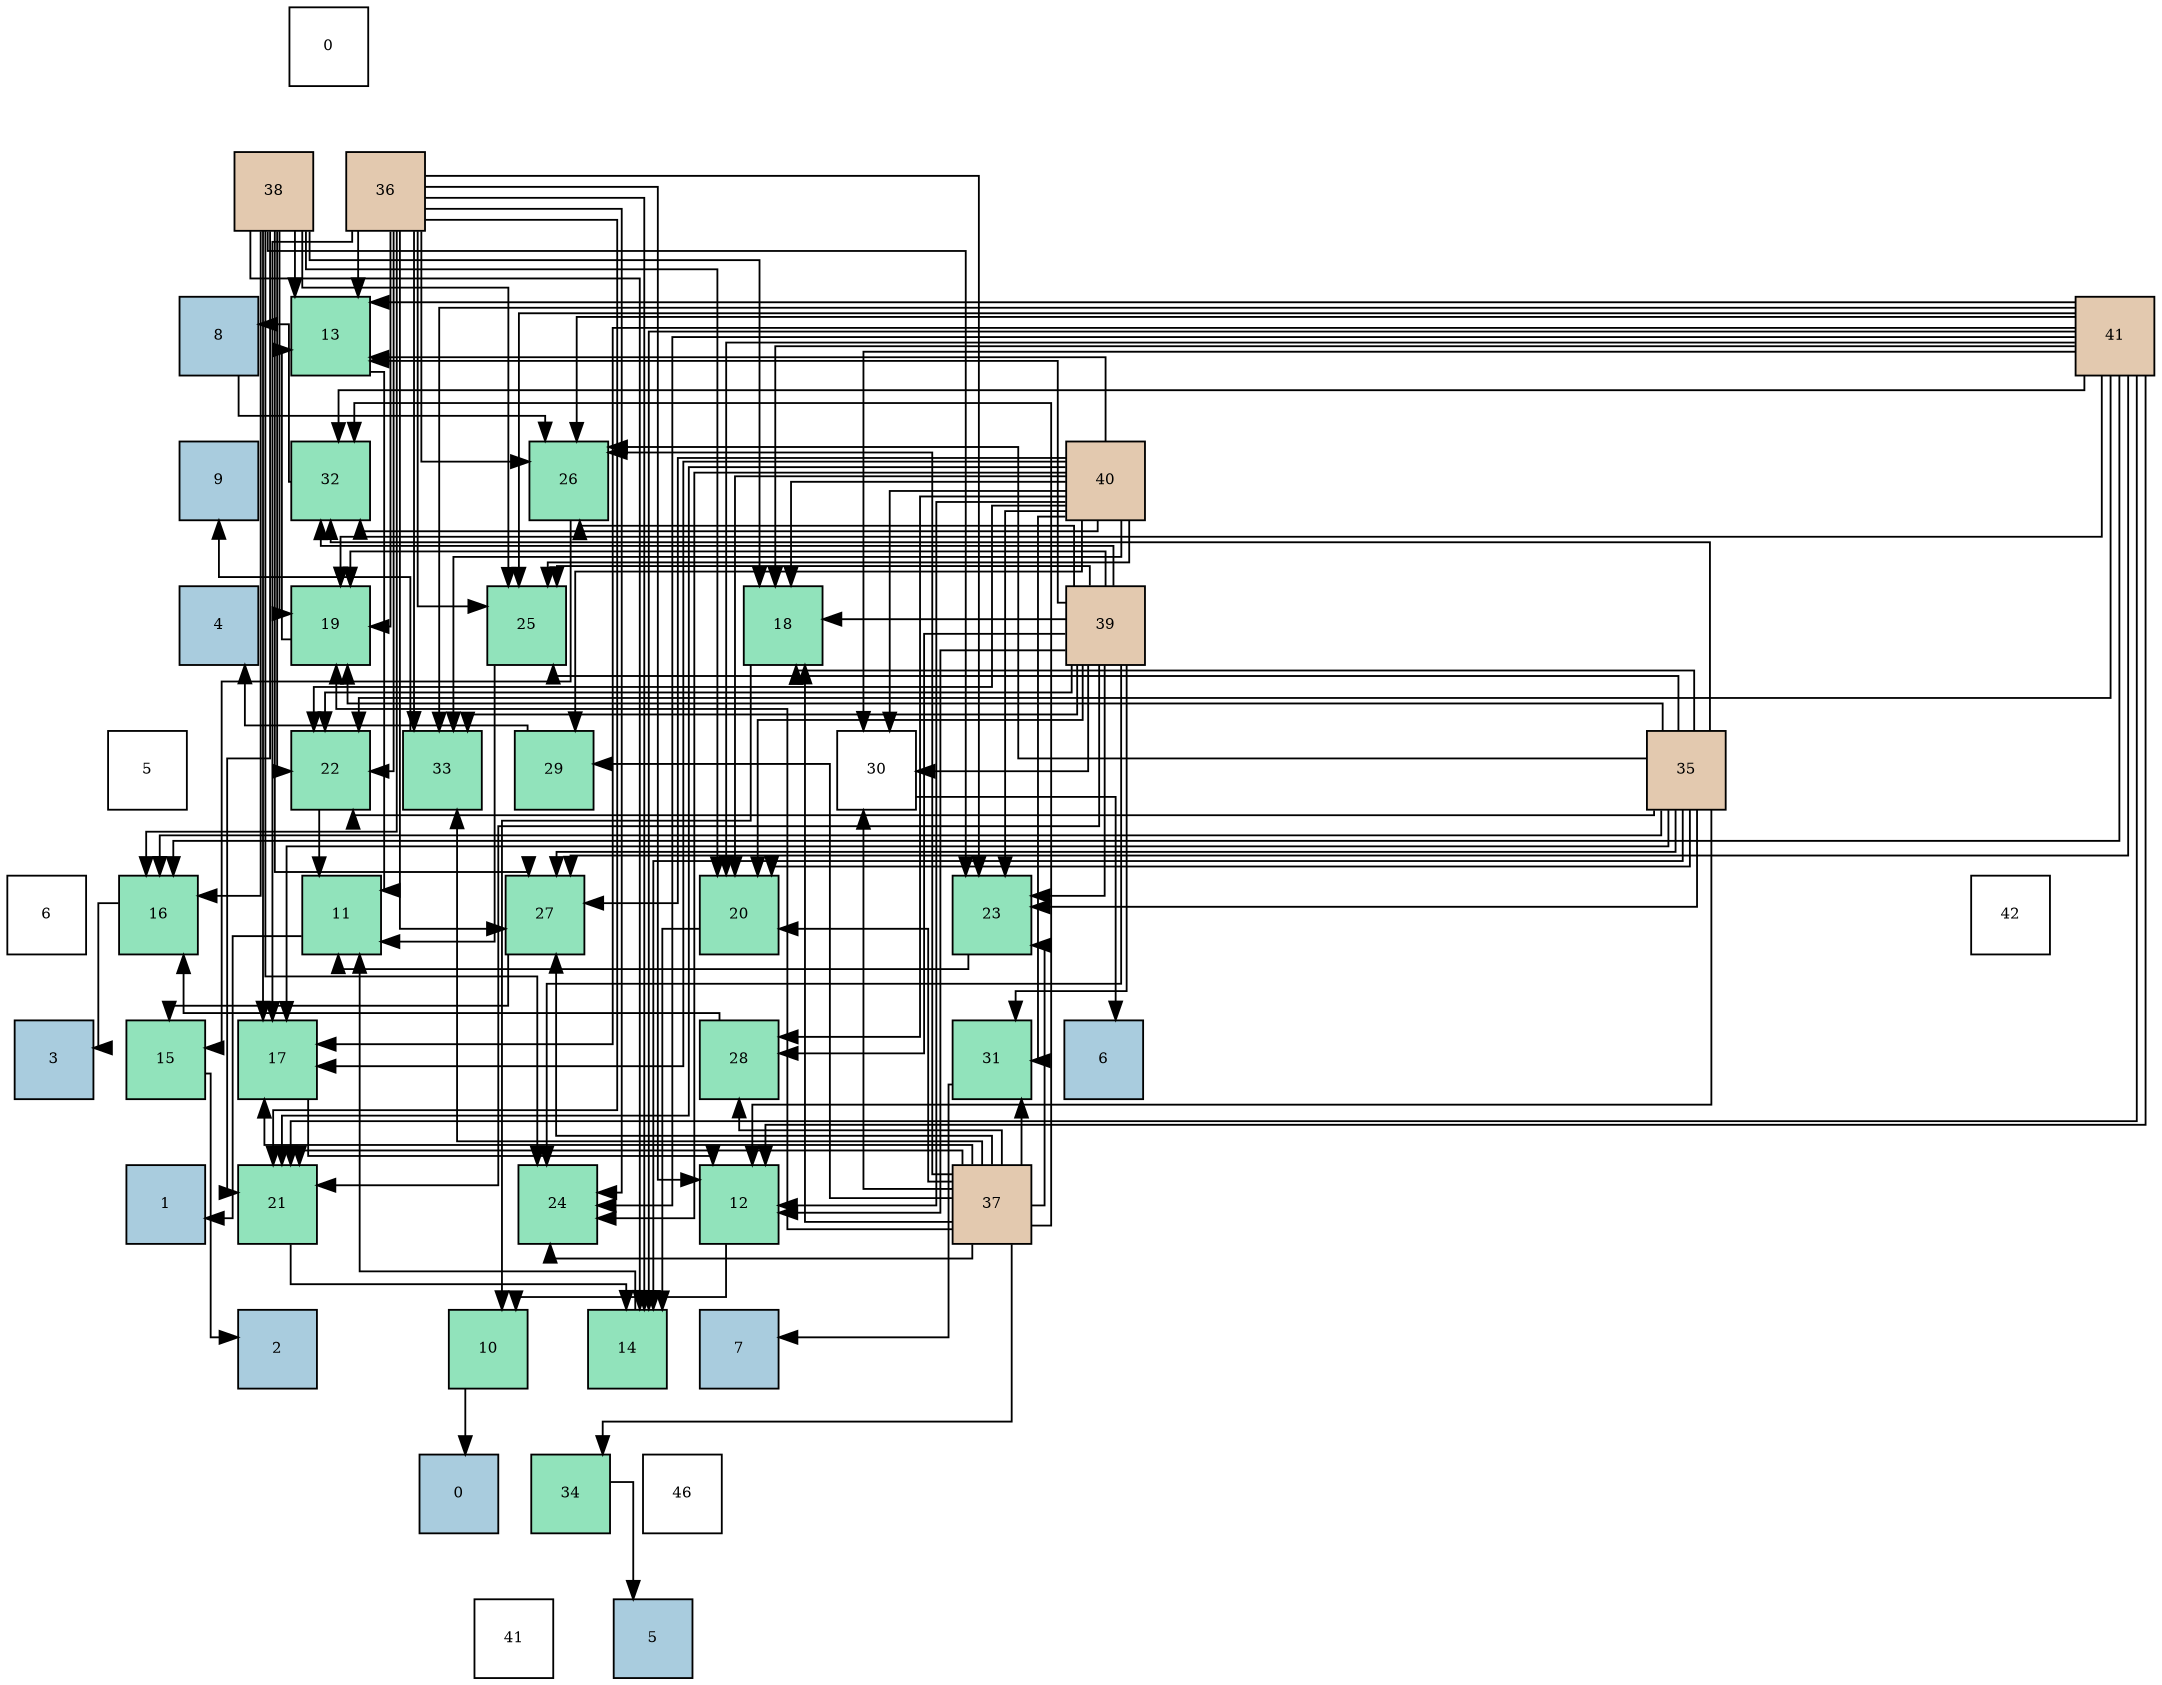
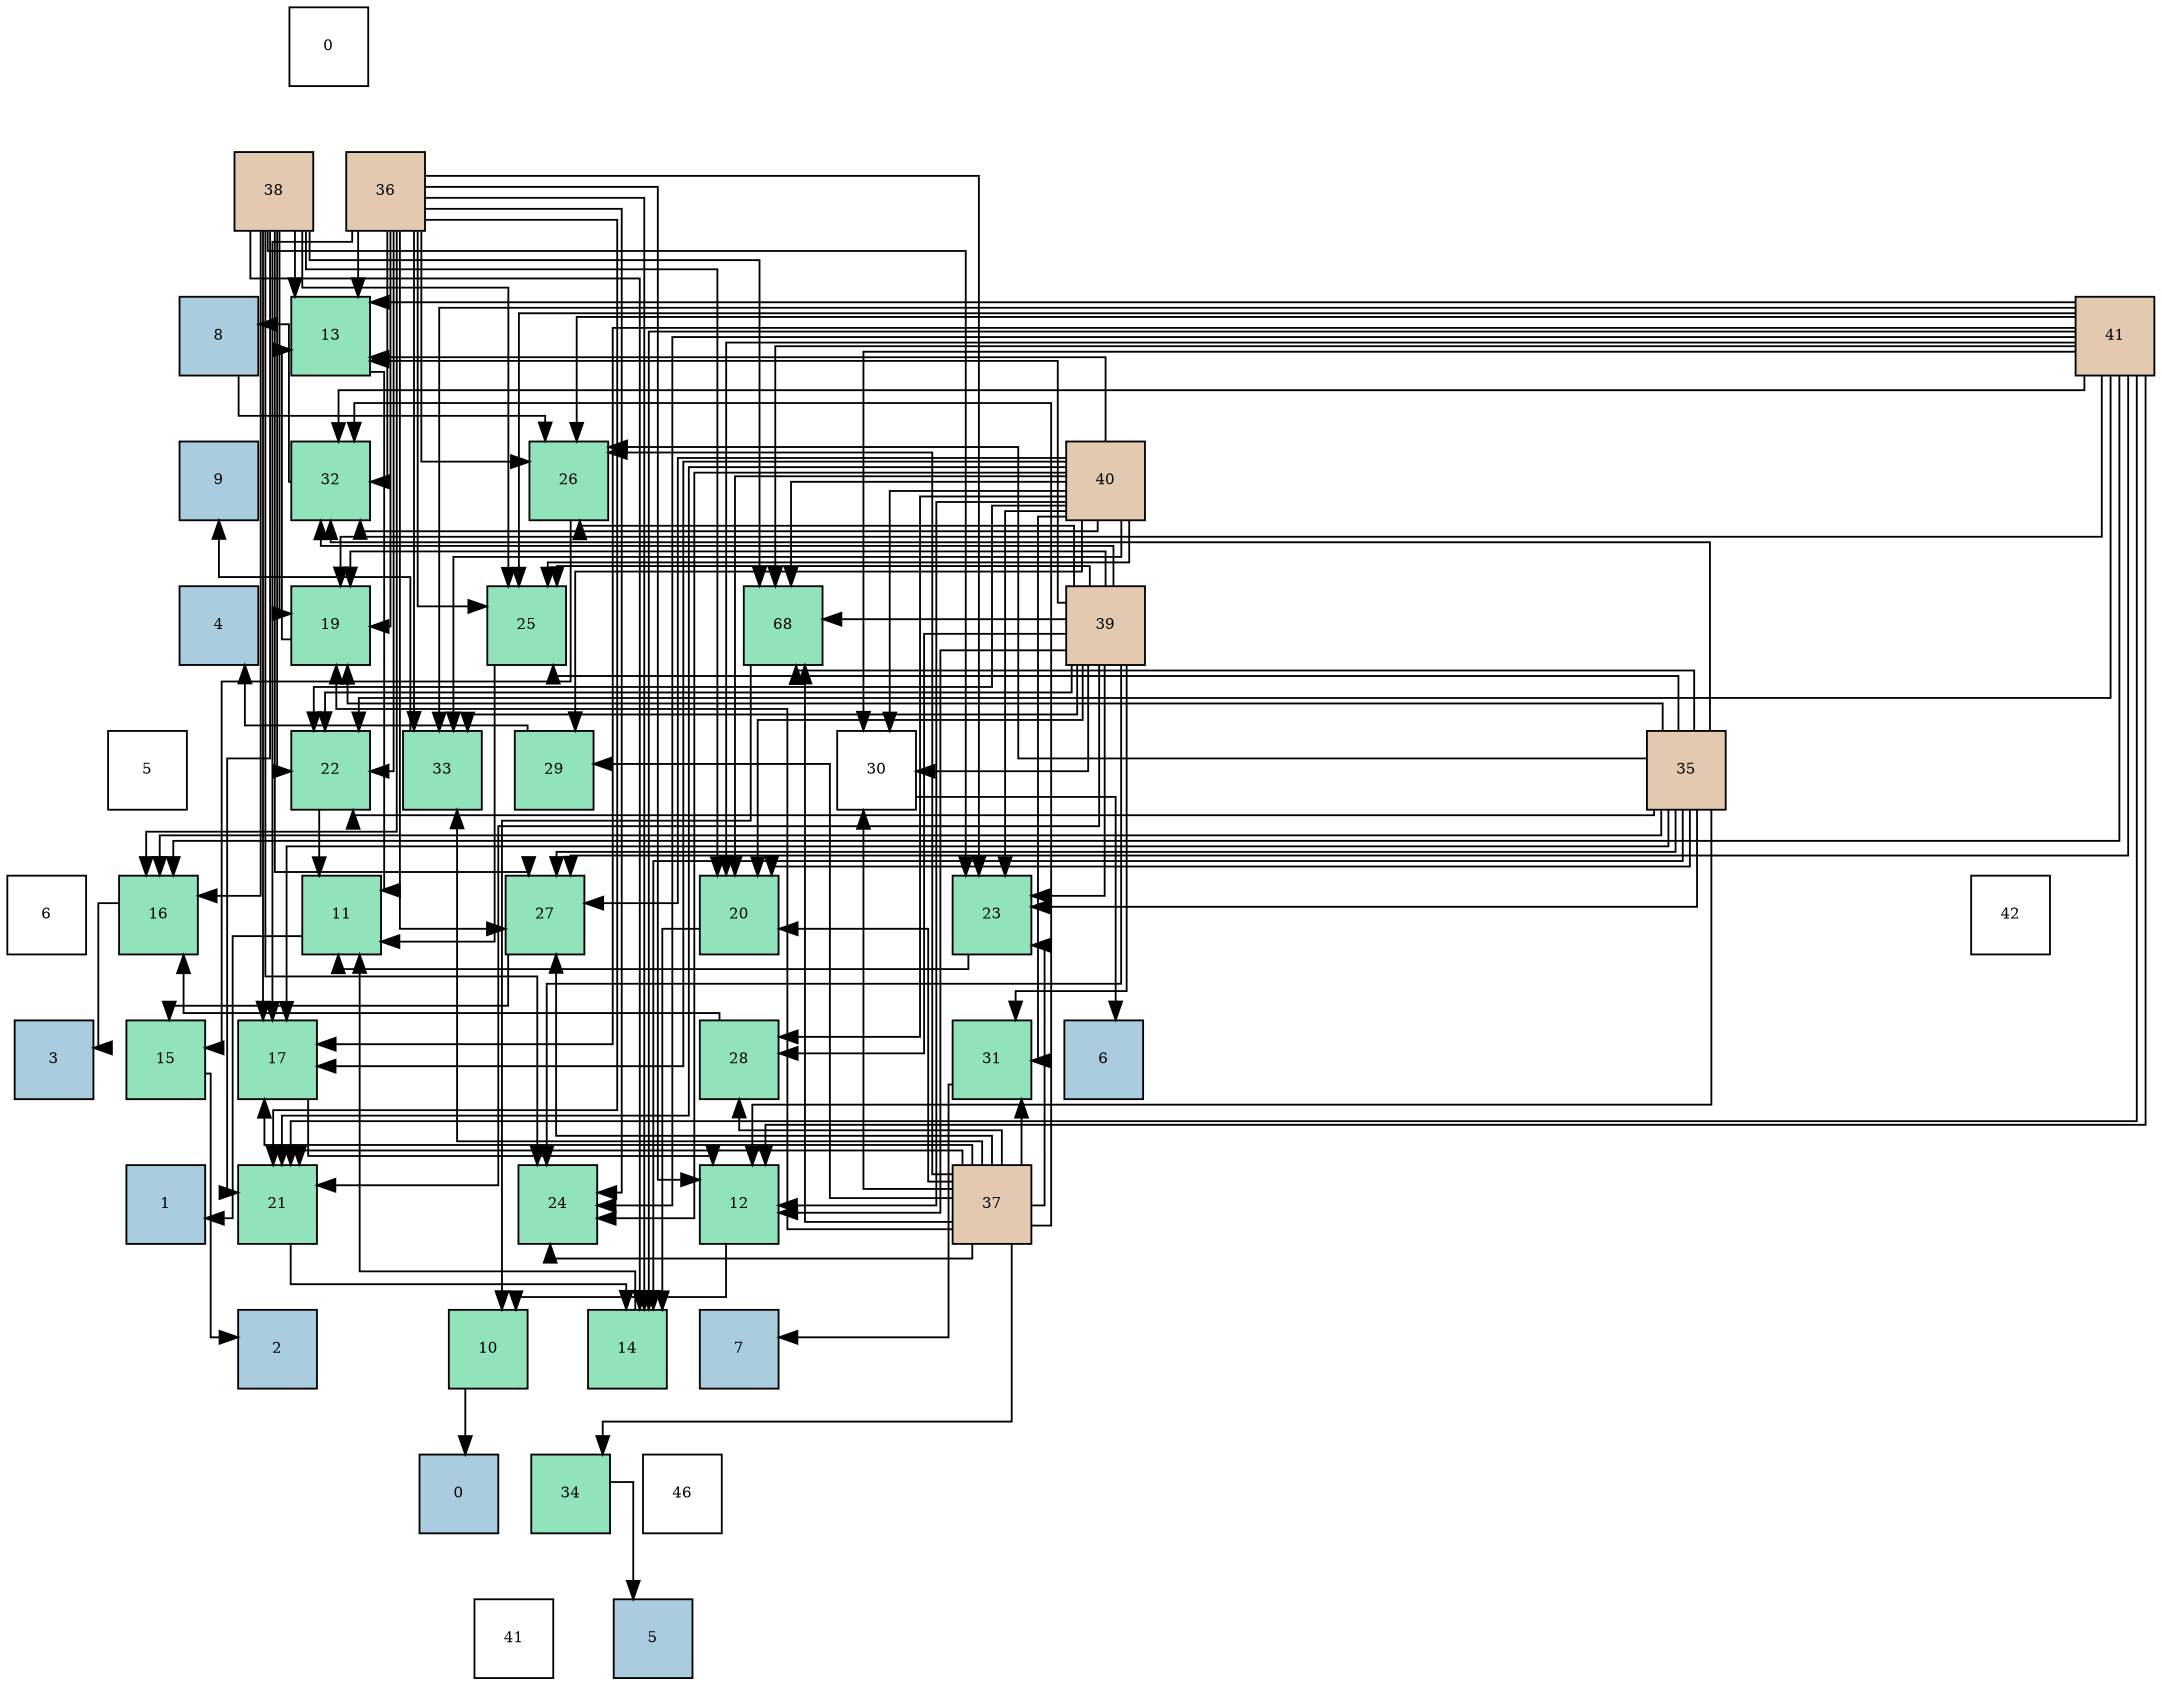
none -> (387, 357)
(783, 626) -> (783, 626)
